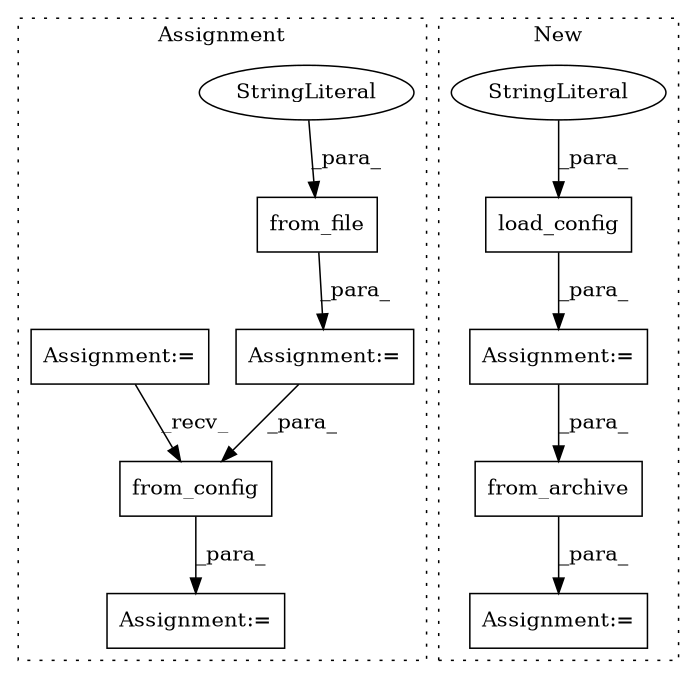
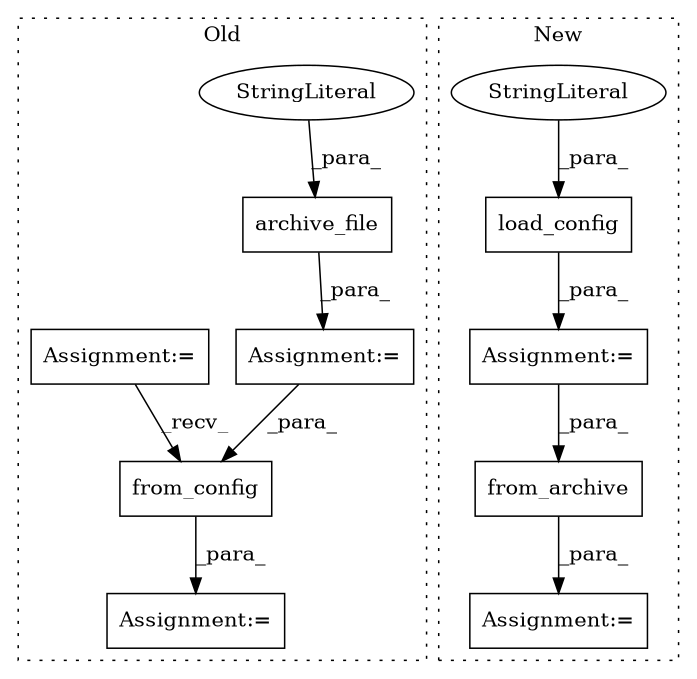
(222, 36) -> (222, 36)
(317, 225) -> (317, 225)
